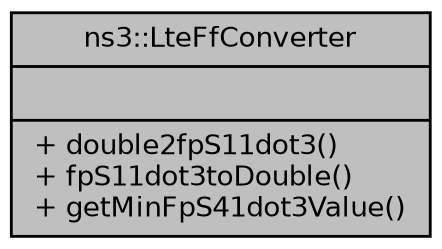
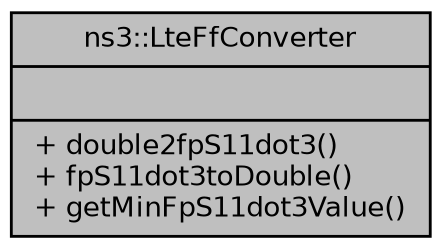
(221, 208) -> (221, 208)
